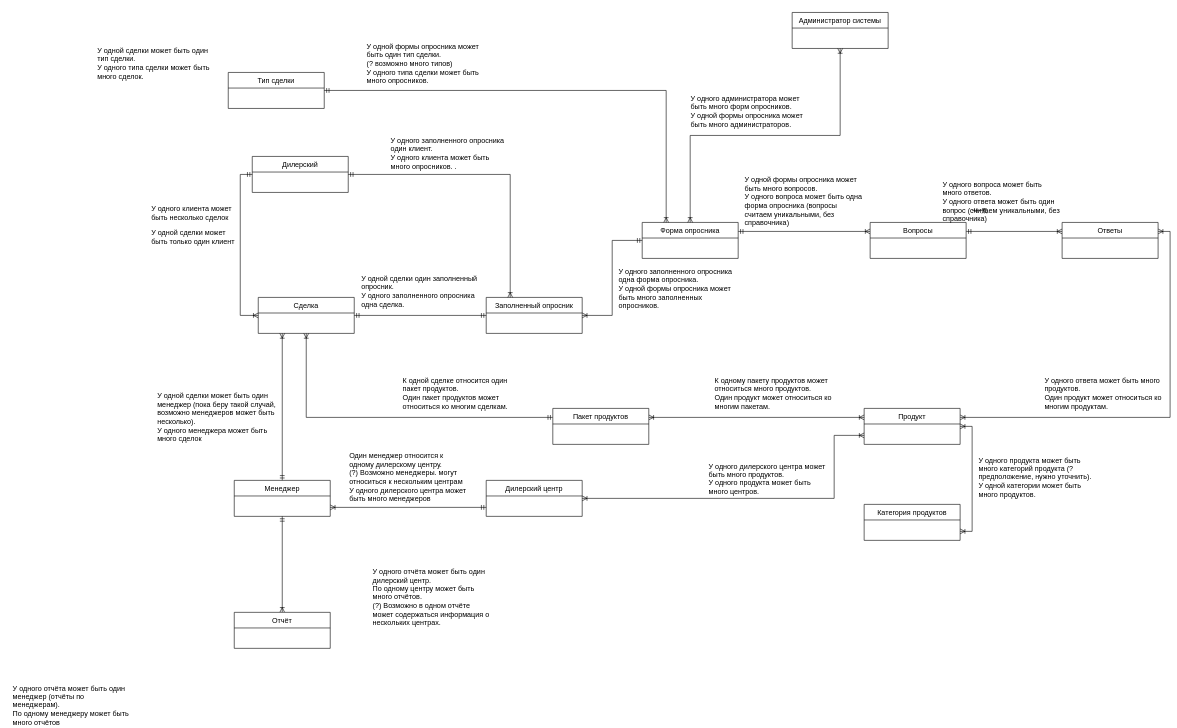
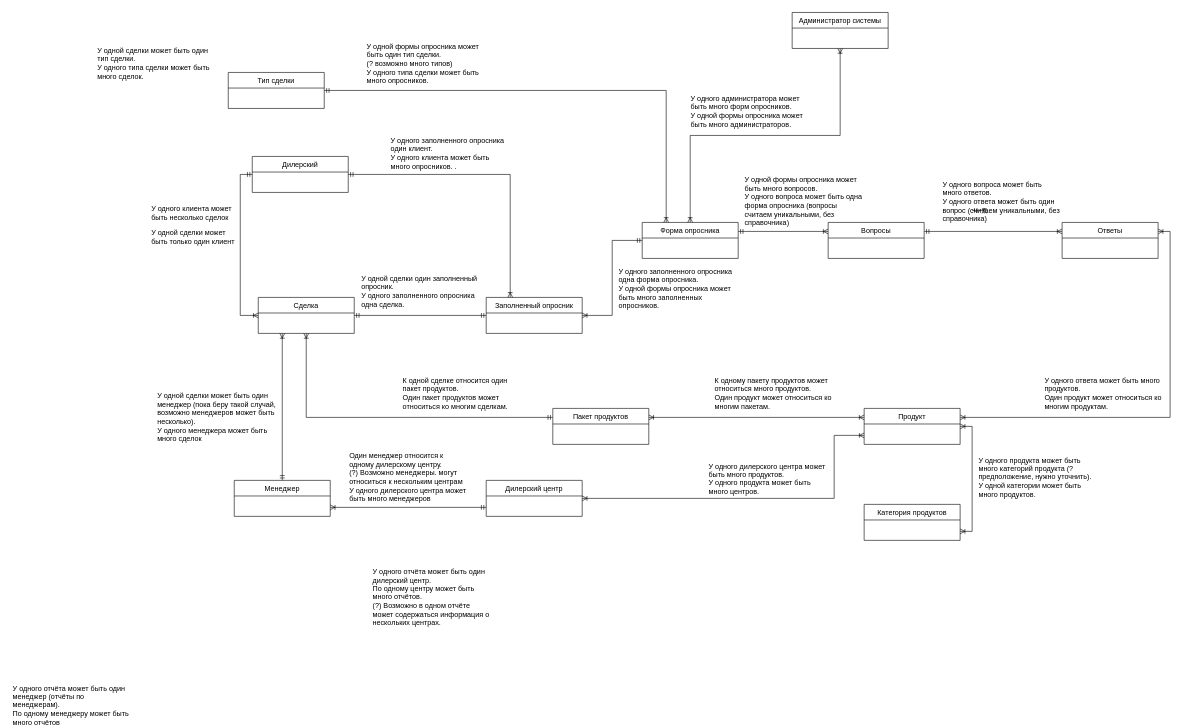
(918, 240) -> (876, 240)
(282, 565) -> none
(282, 630) -> none
